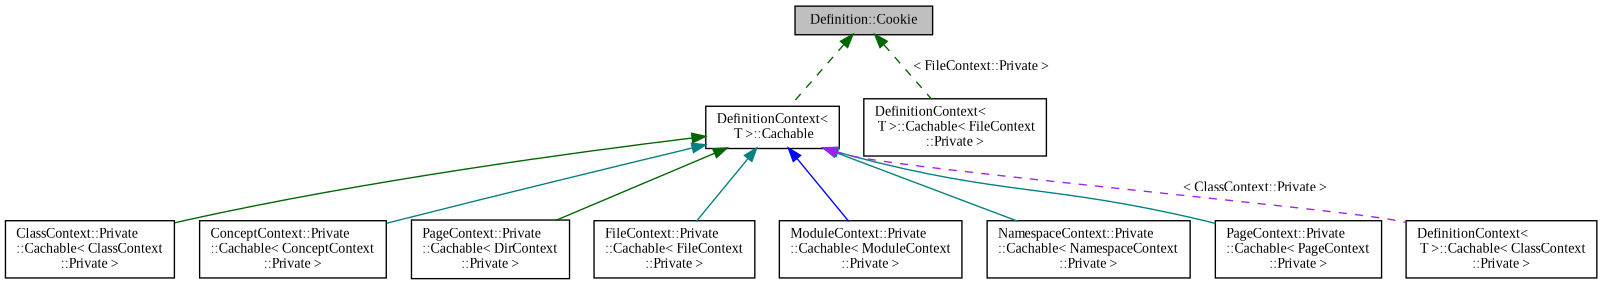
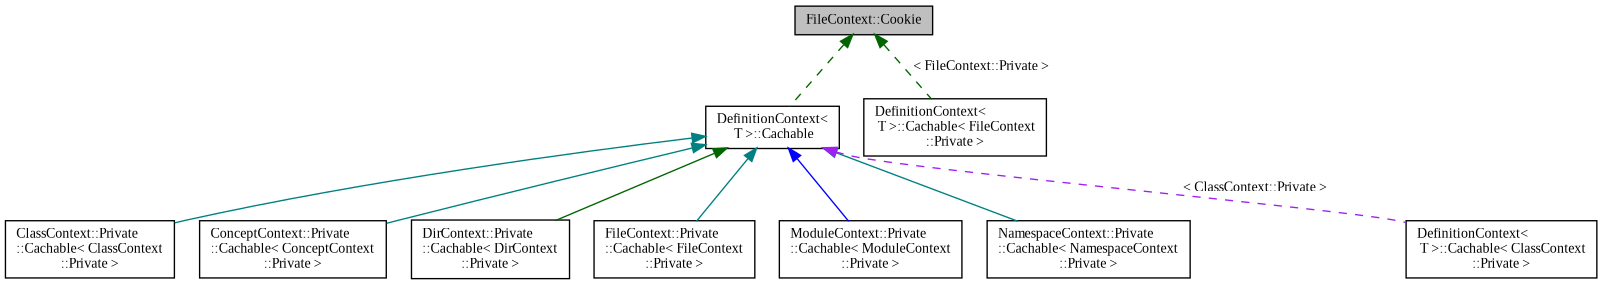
(864, 20) -> (864, 20)
(432, 174) -> (432, 174)
(490, 249) -> (490, 249)
(1298, 249) -> none
